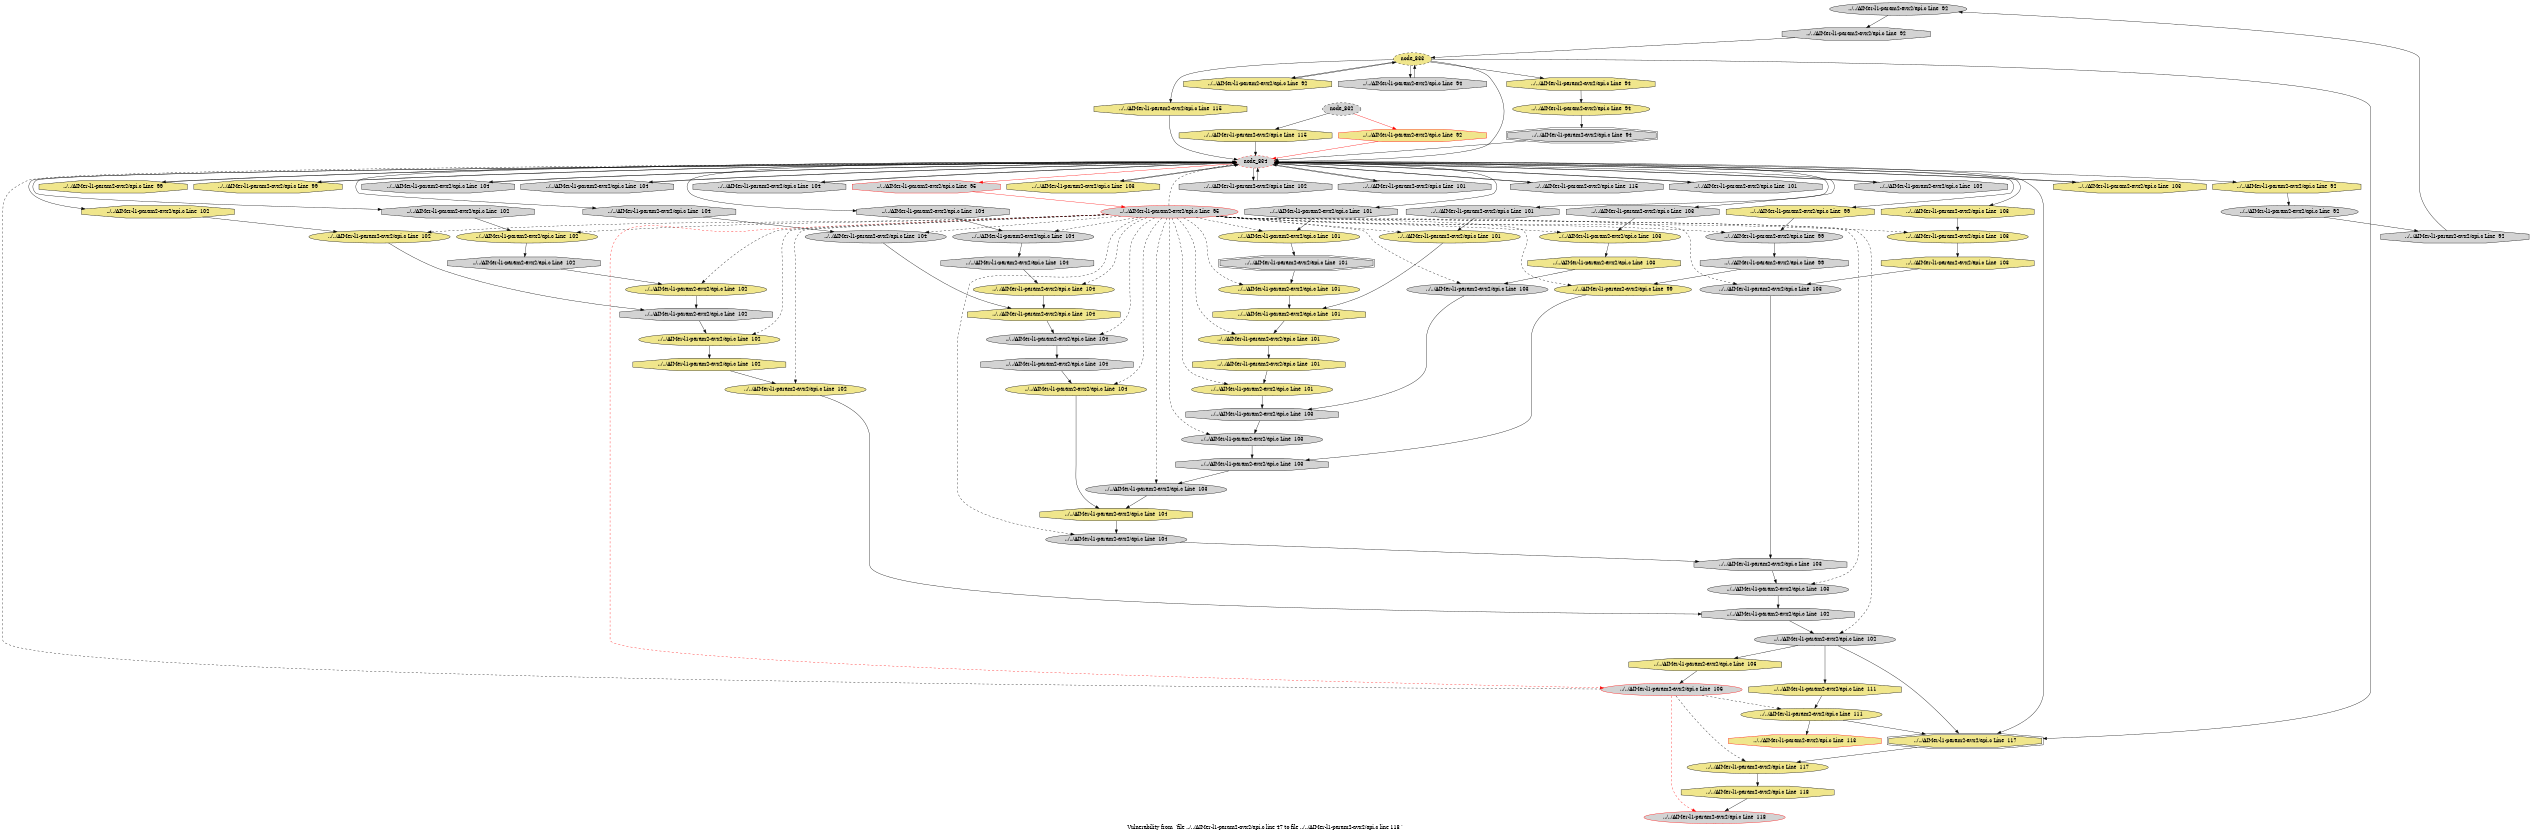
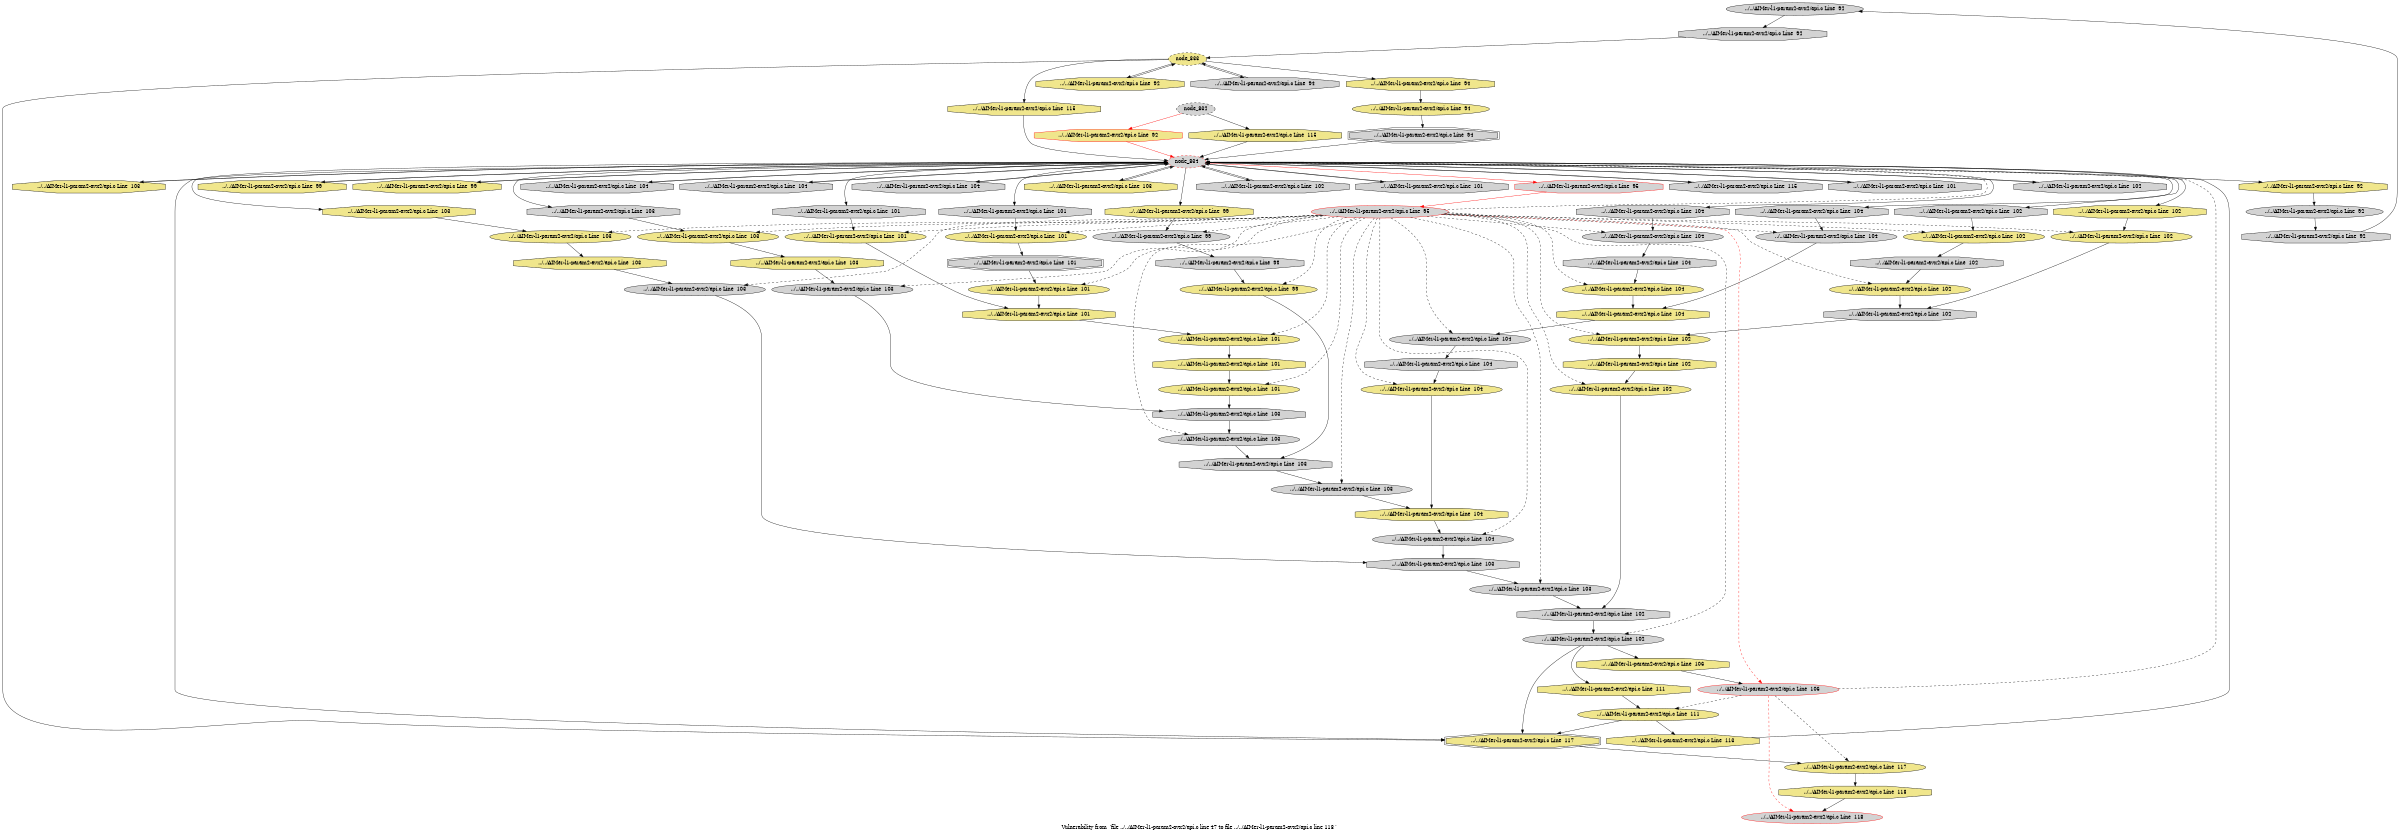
(1452, 153) -> (2208, 183)
(1805, 741) -> (1683, 741)
